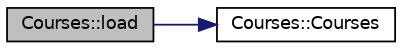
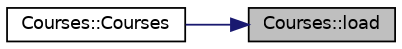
(176, 25) -> (208, 25)
